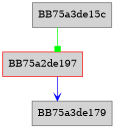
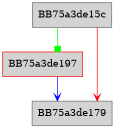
none -> (97, 61)
(43, 64) -> (43, 64)
